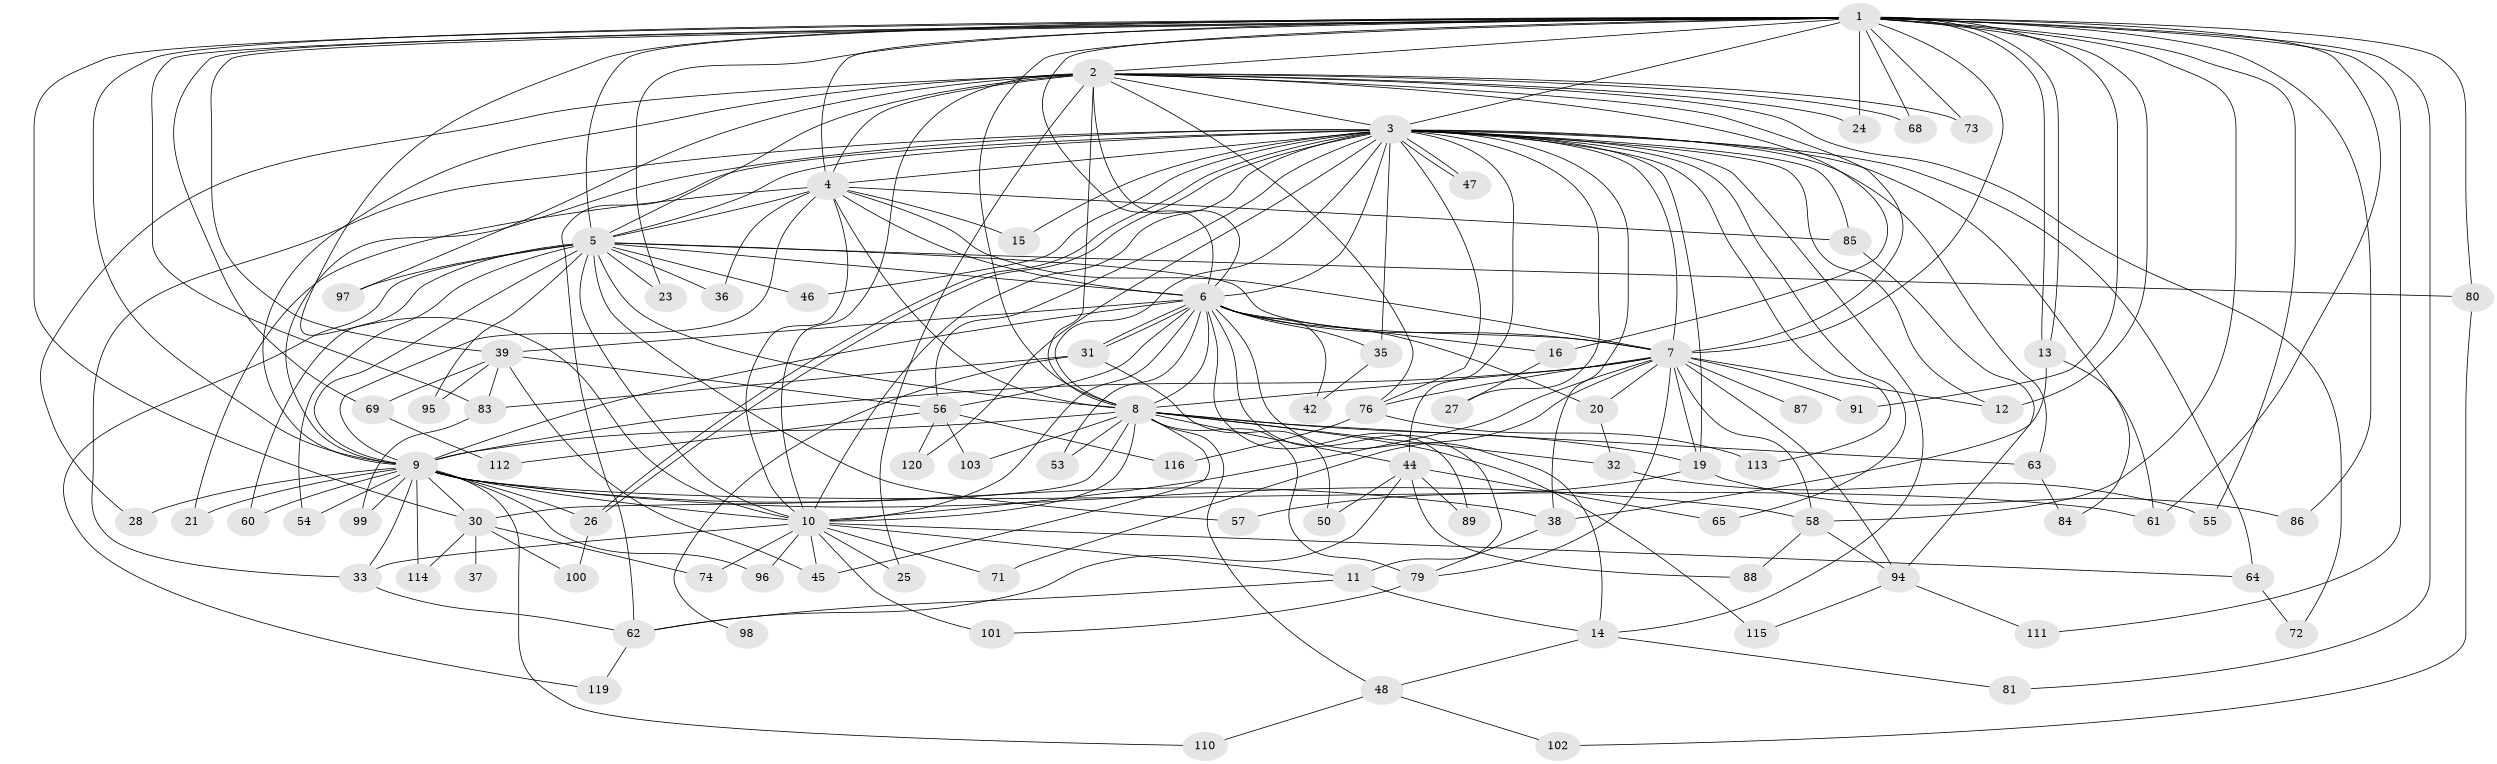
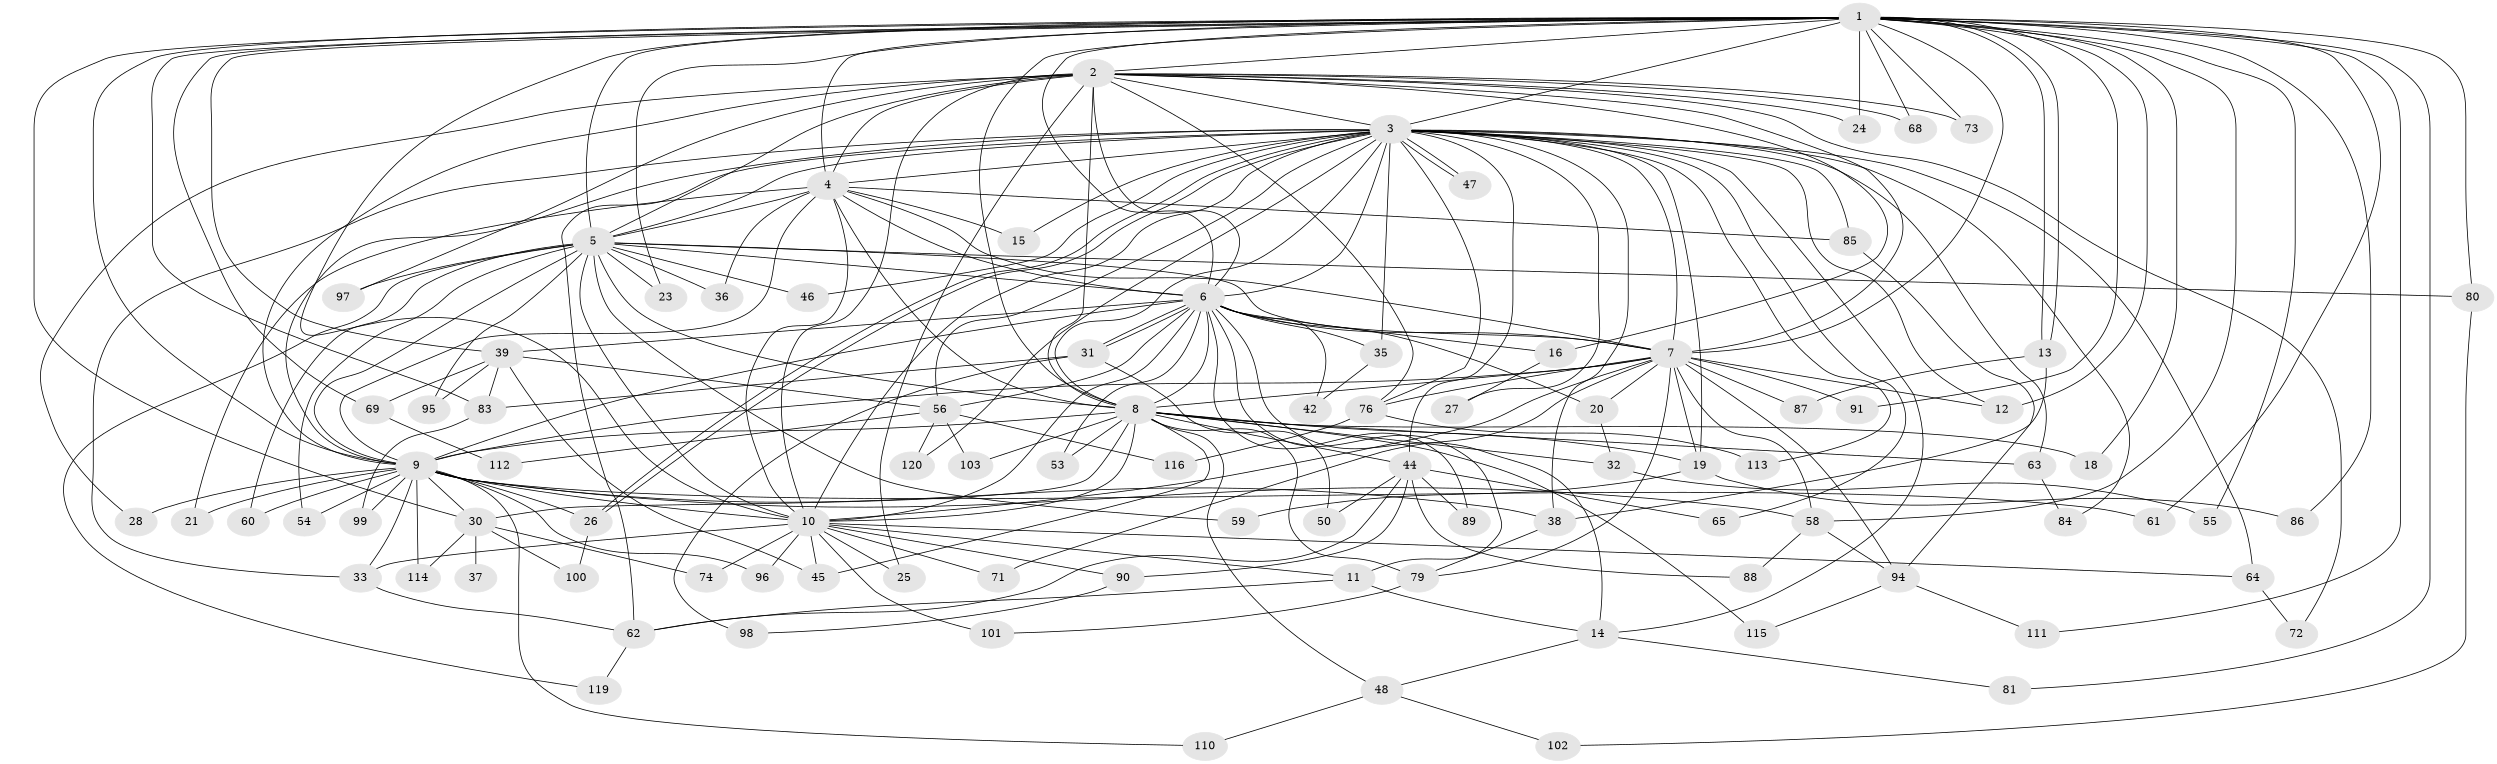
(2134, 428) -> (1920, 373)
none -> (2091, 466)
(1239, 522) -> (1239, 522)
none -> (1123, 578)
